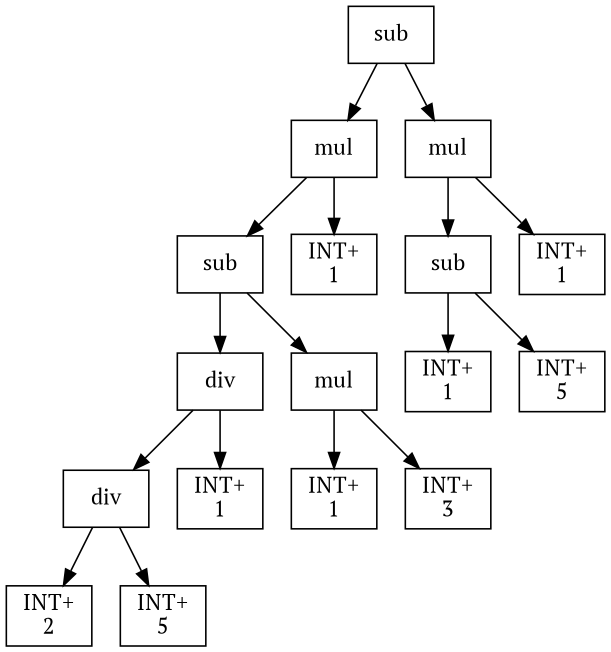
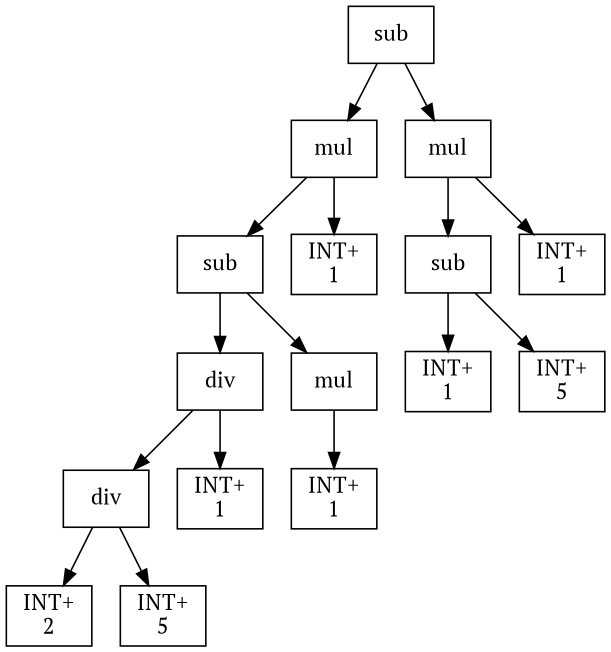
(448, 499) -> none
